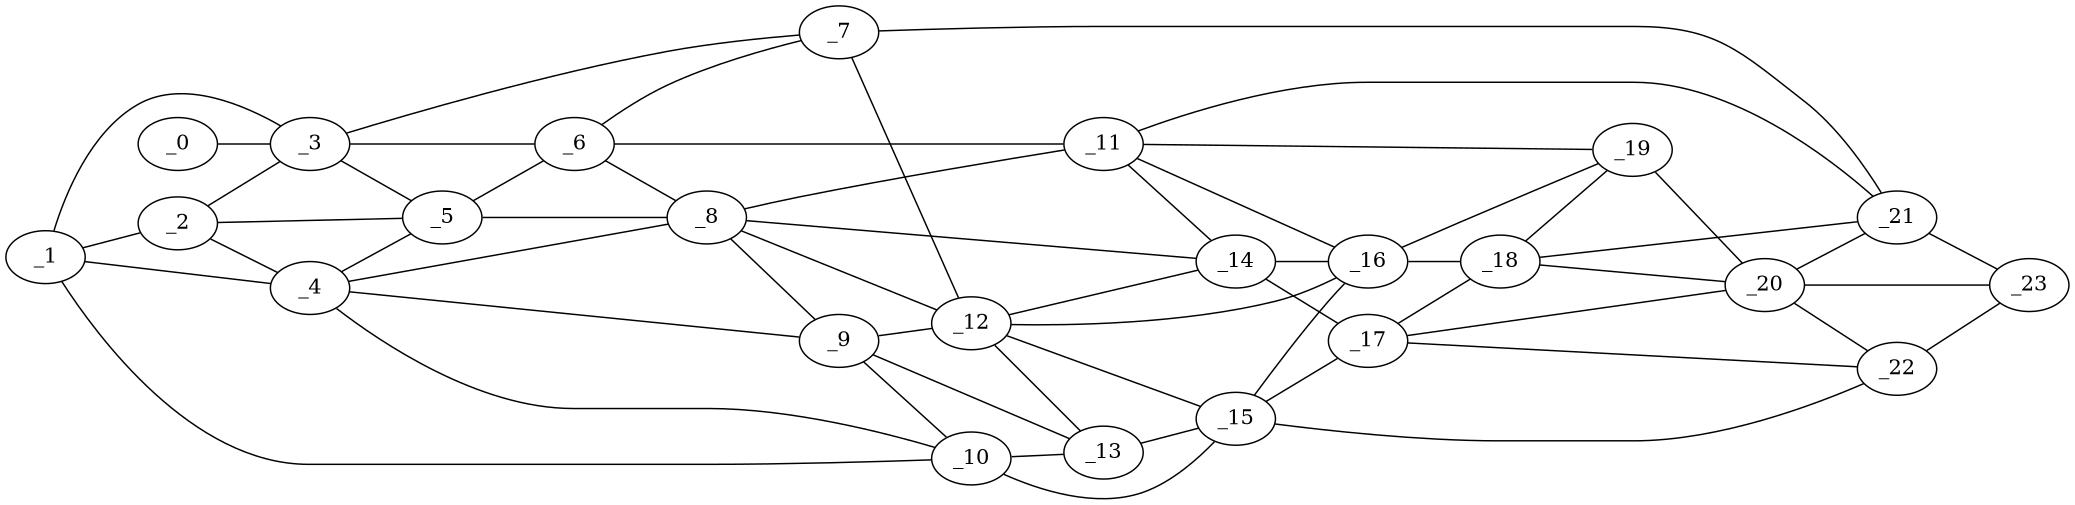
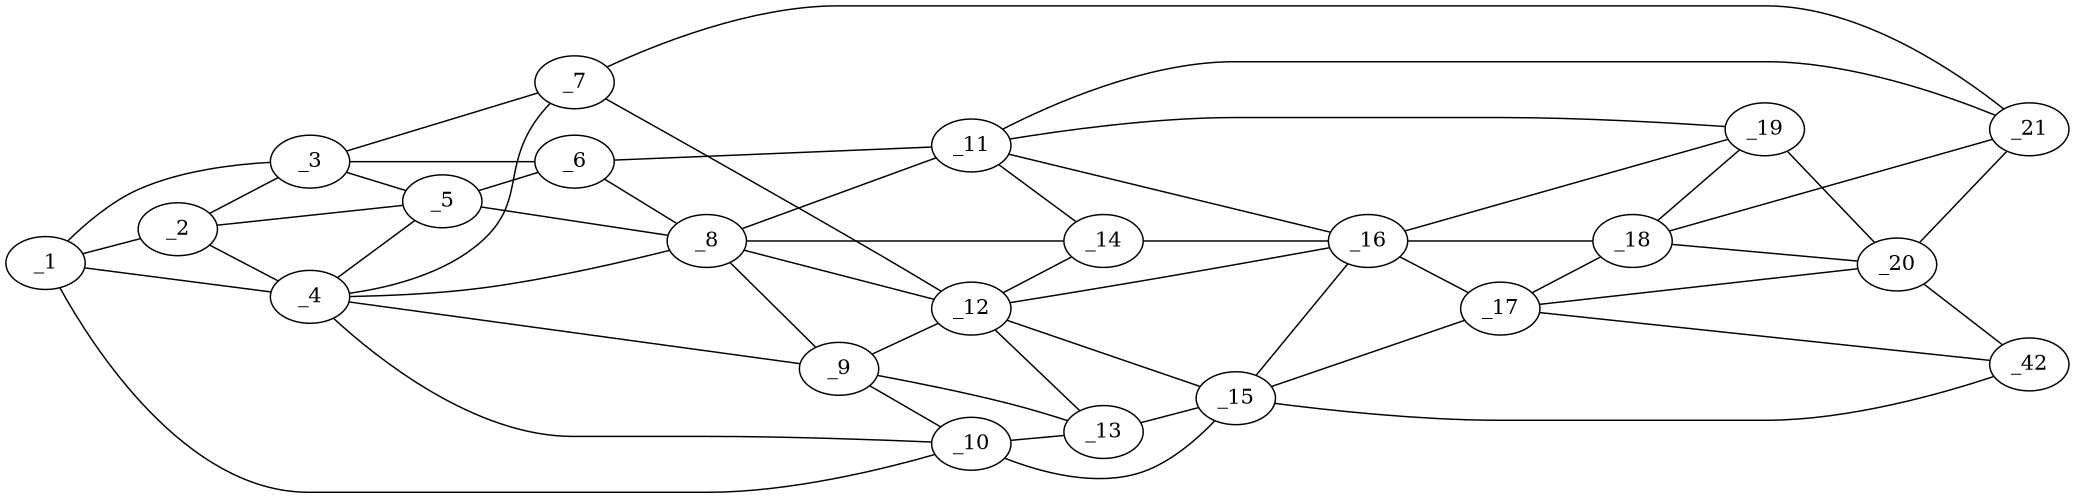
(697, 73) -> (486, 236)
(178, 144) -> none
(2029, 285) -> none
(1304, 302) -> (1434, 275)
(1897, 369) -> (2029, 364)
